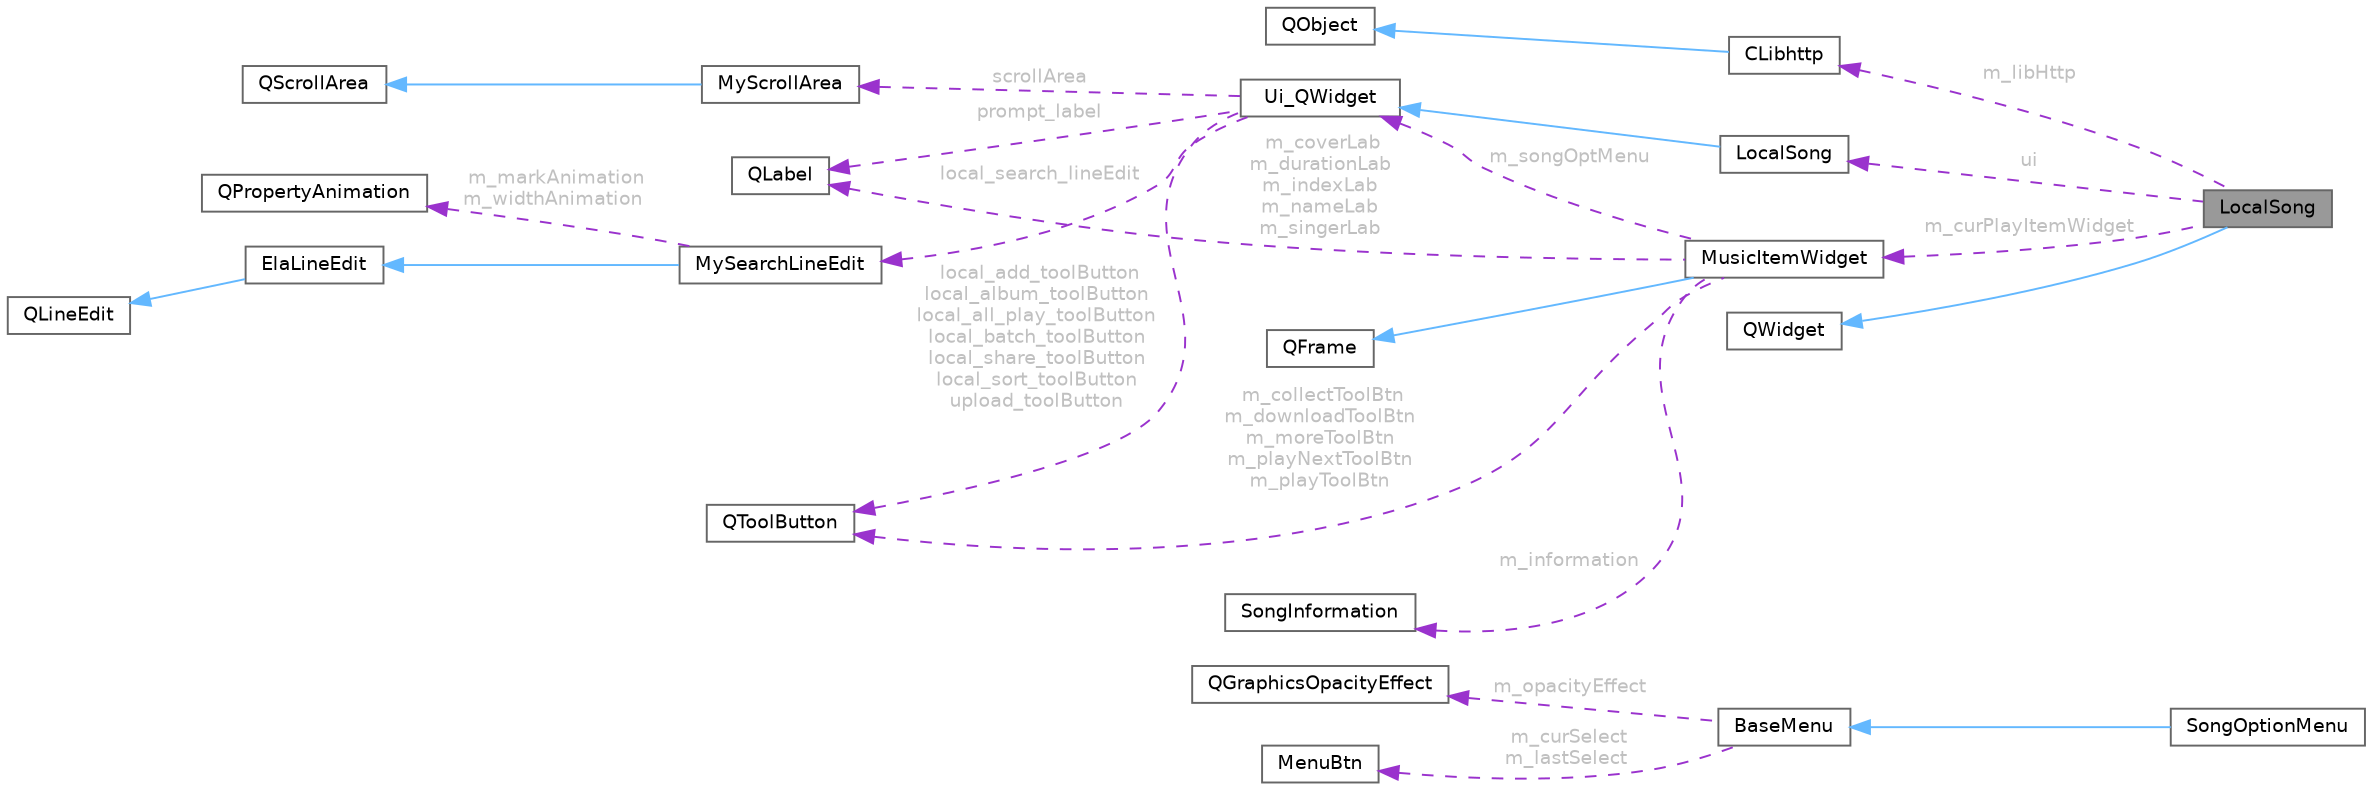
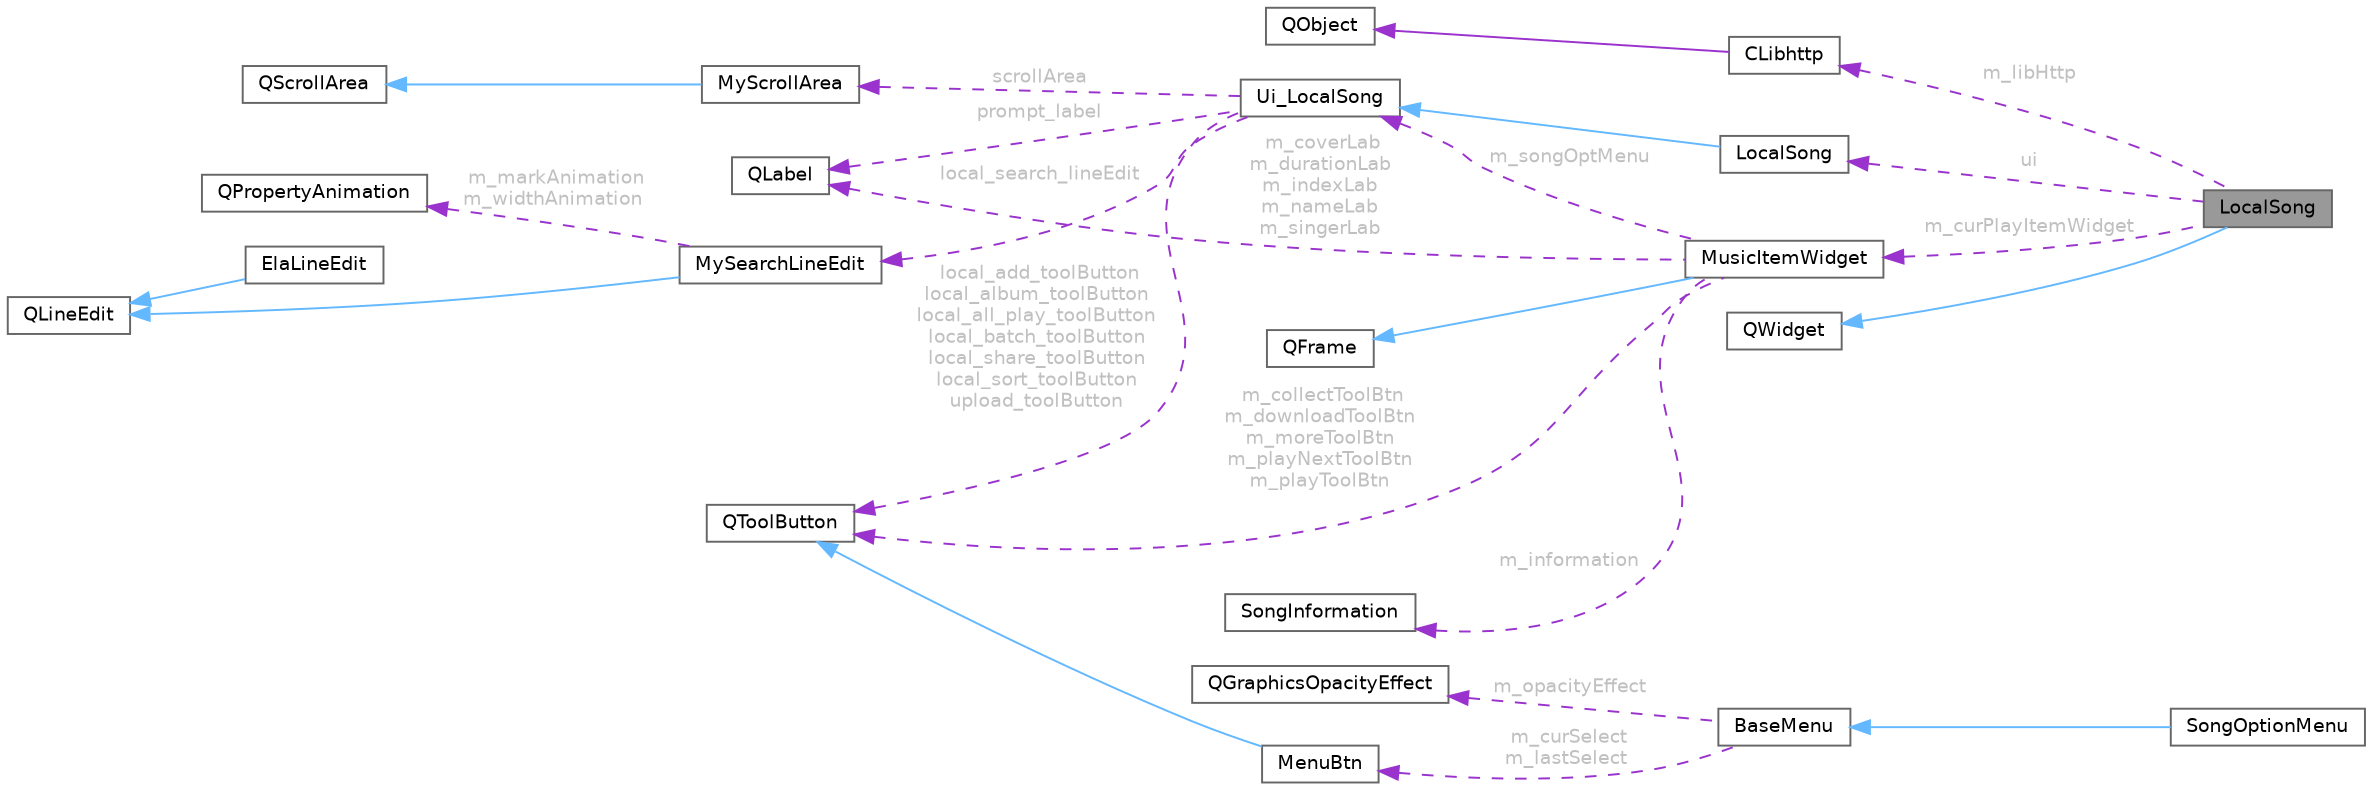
(1562, 41) -> (1562, 41)
(1320, 98) -> (1320, 98)
(541, 265) -> (415, 303)
none -> (1045, 656)
